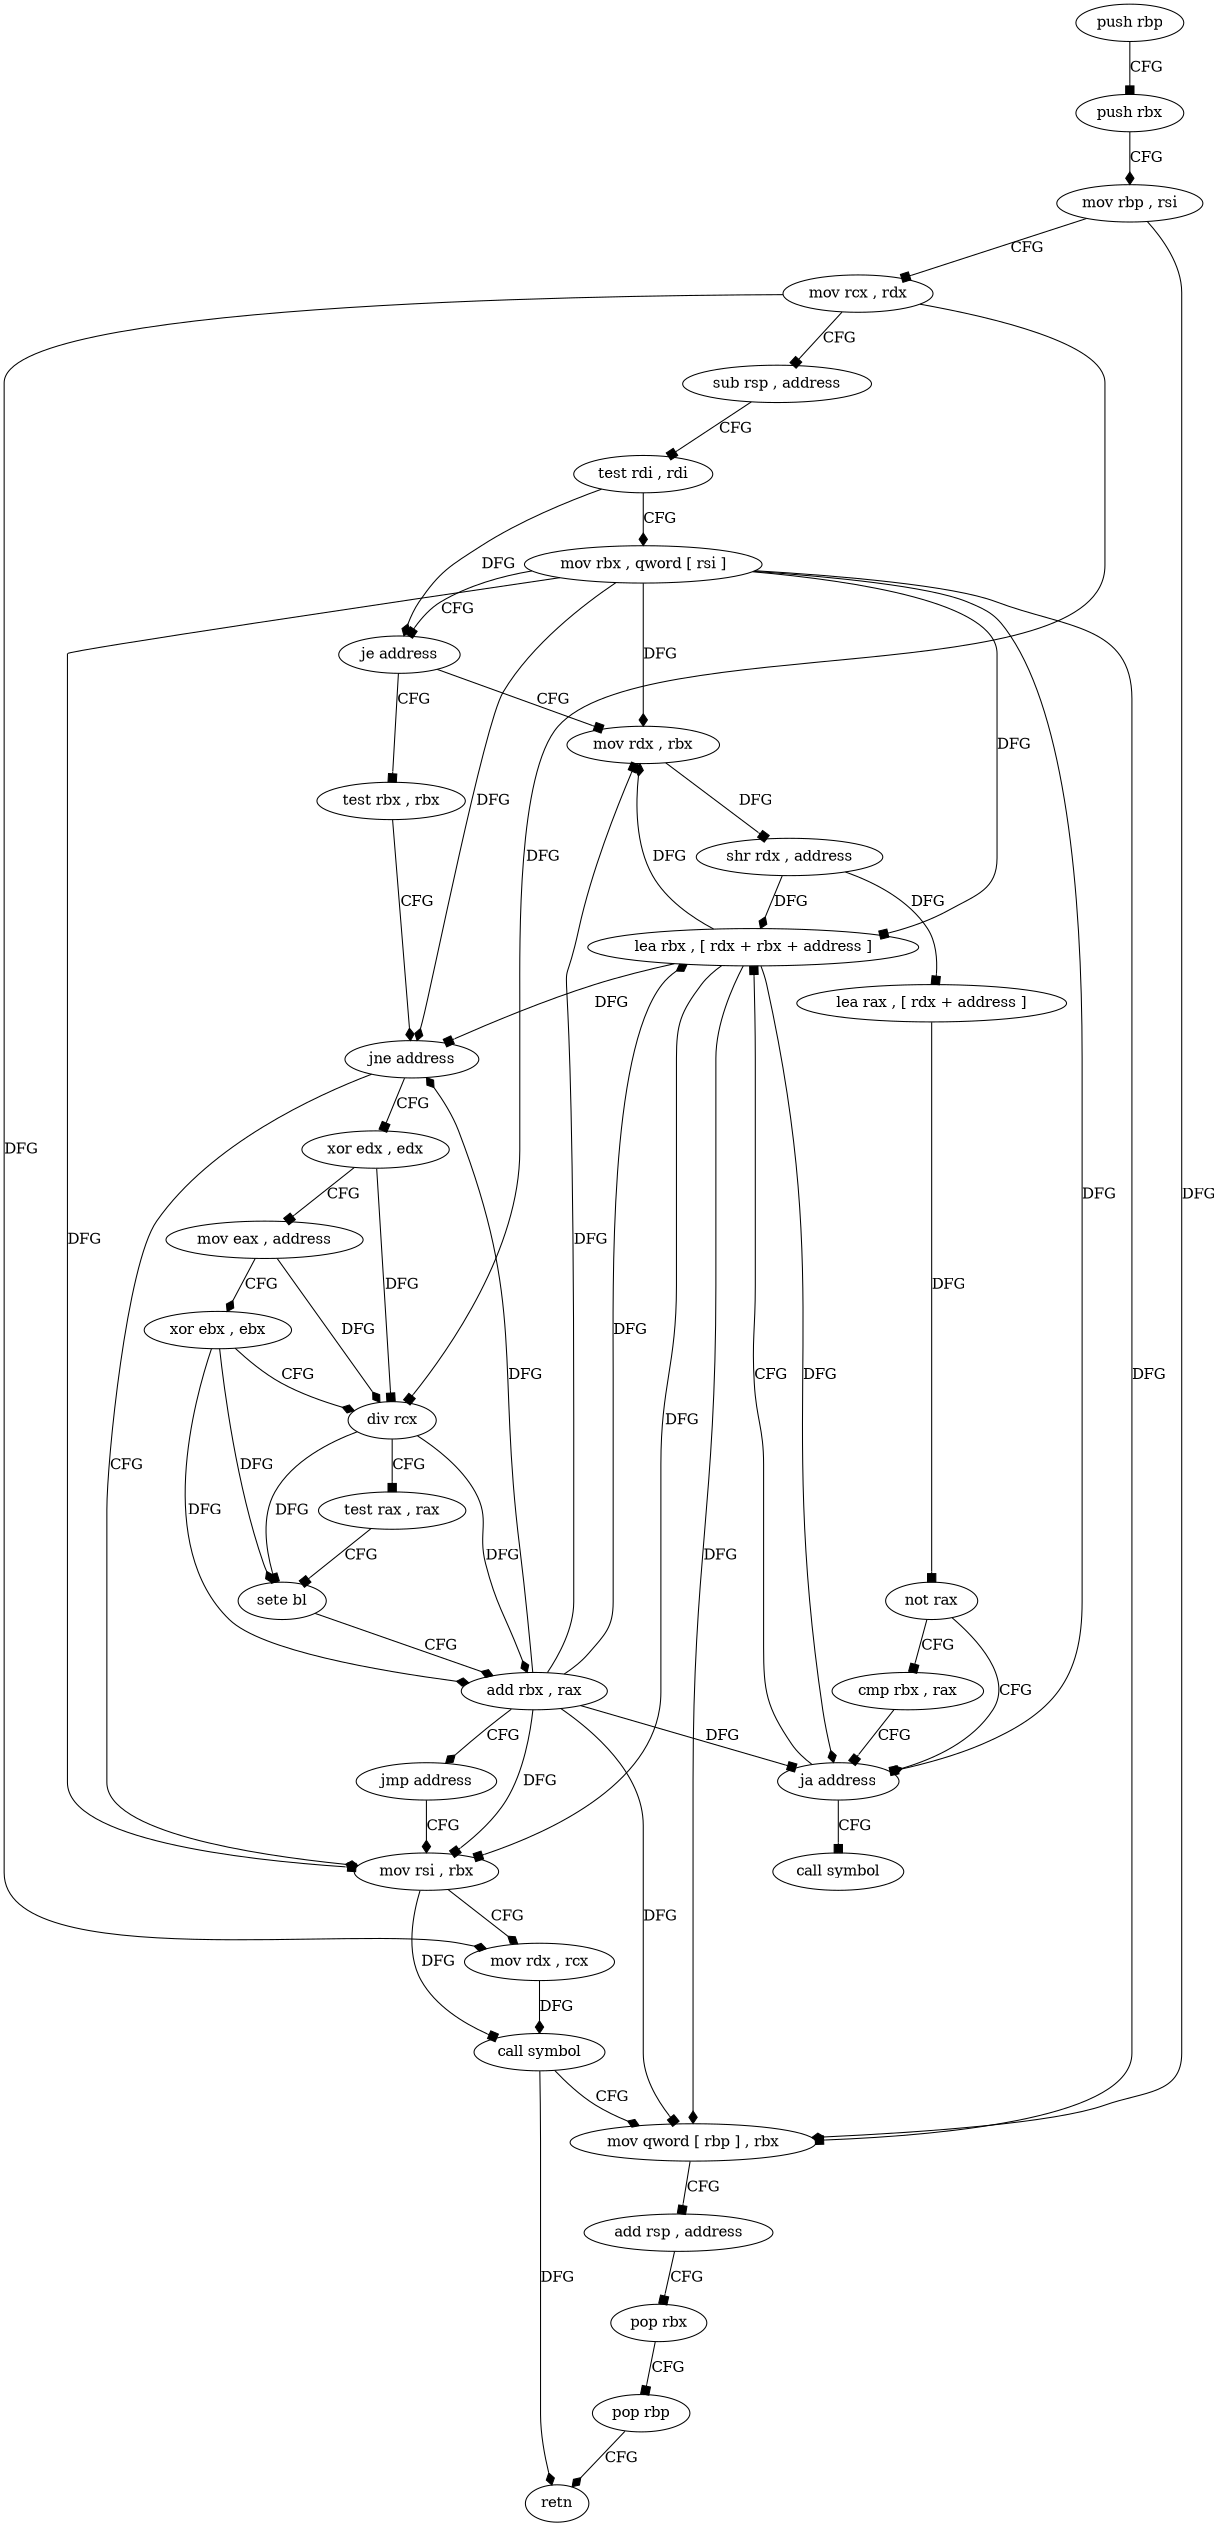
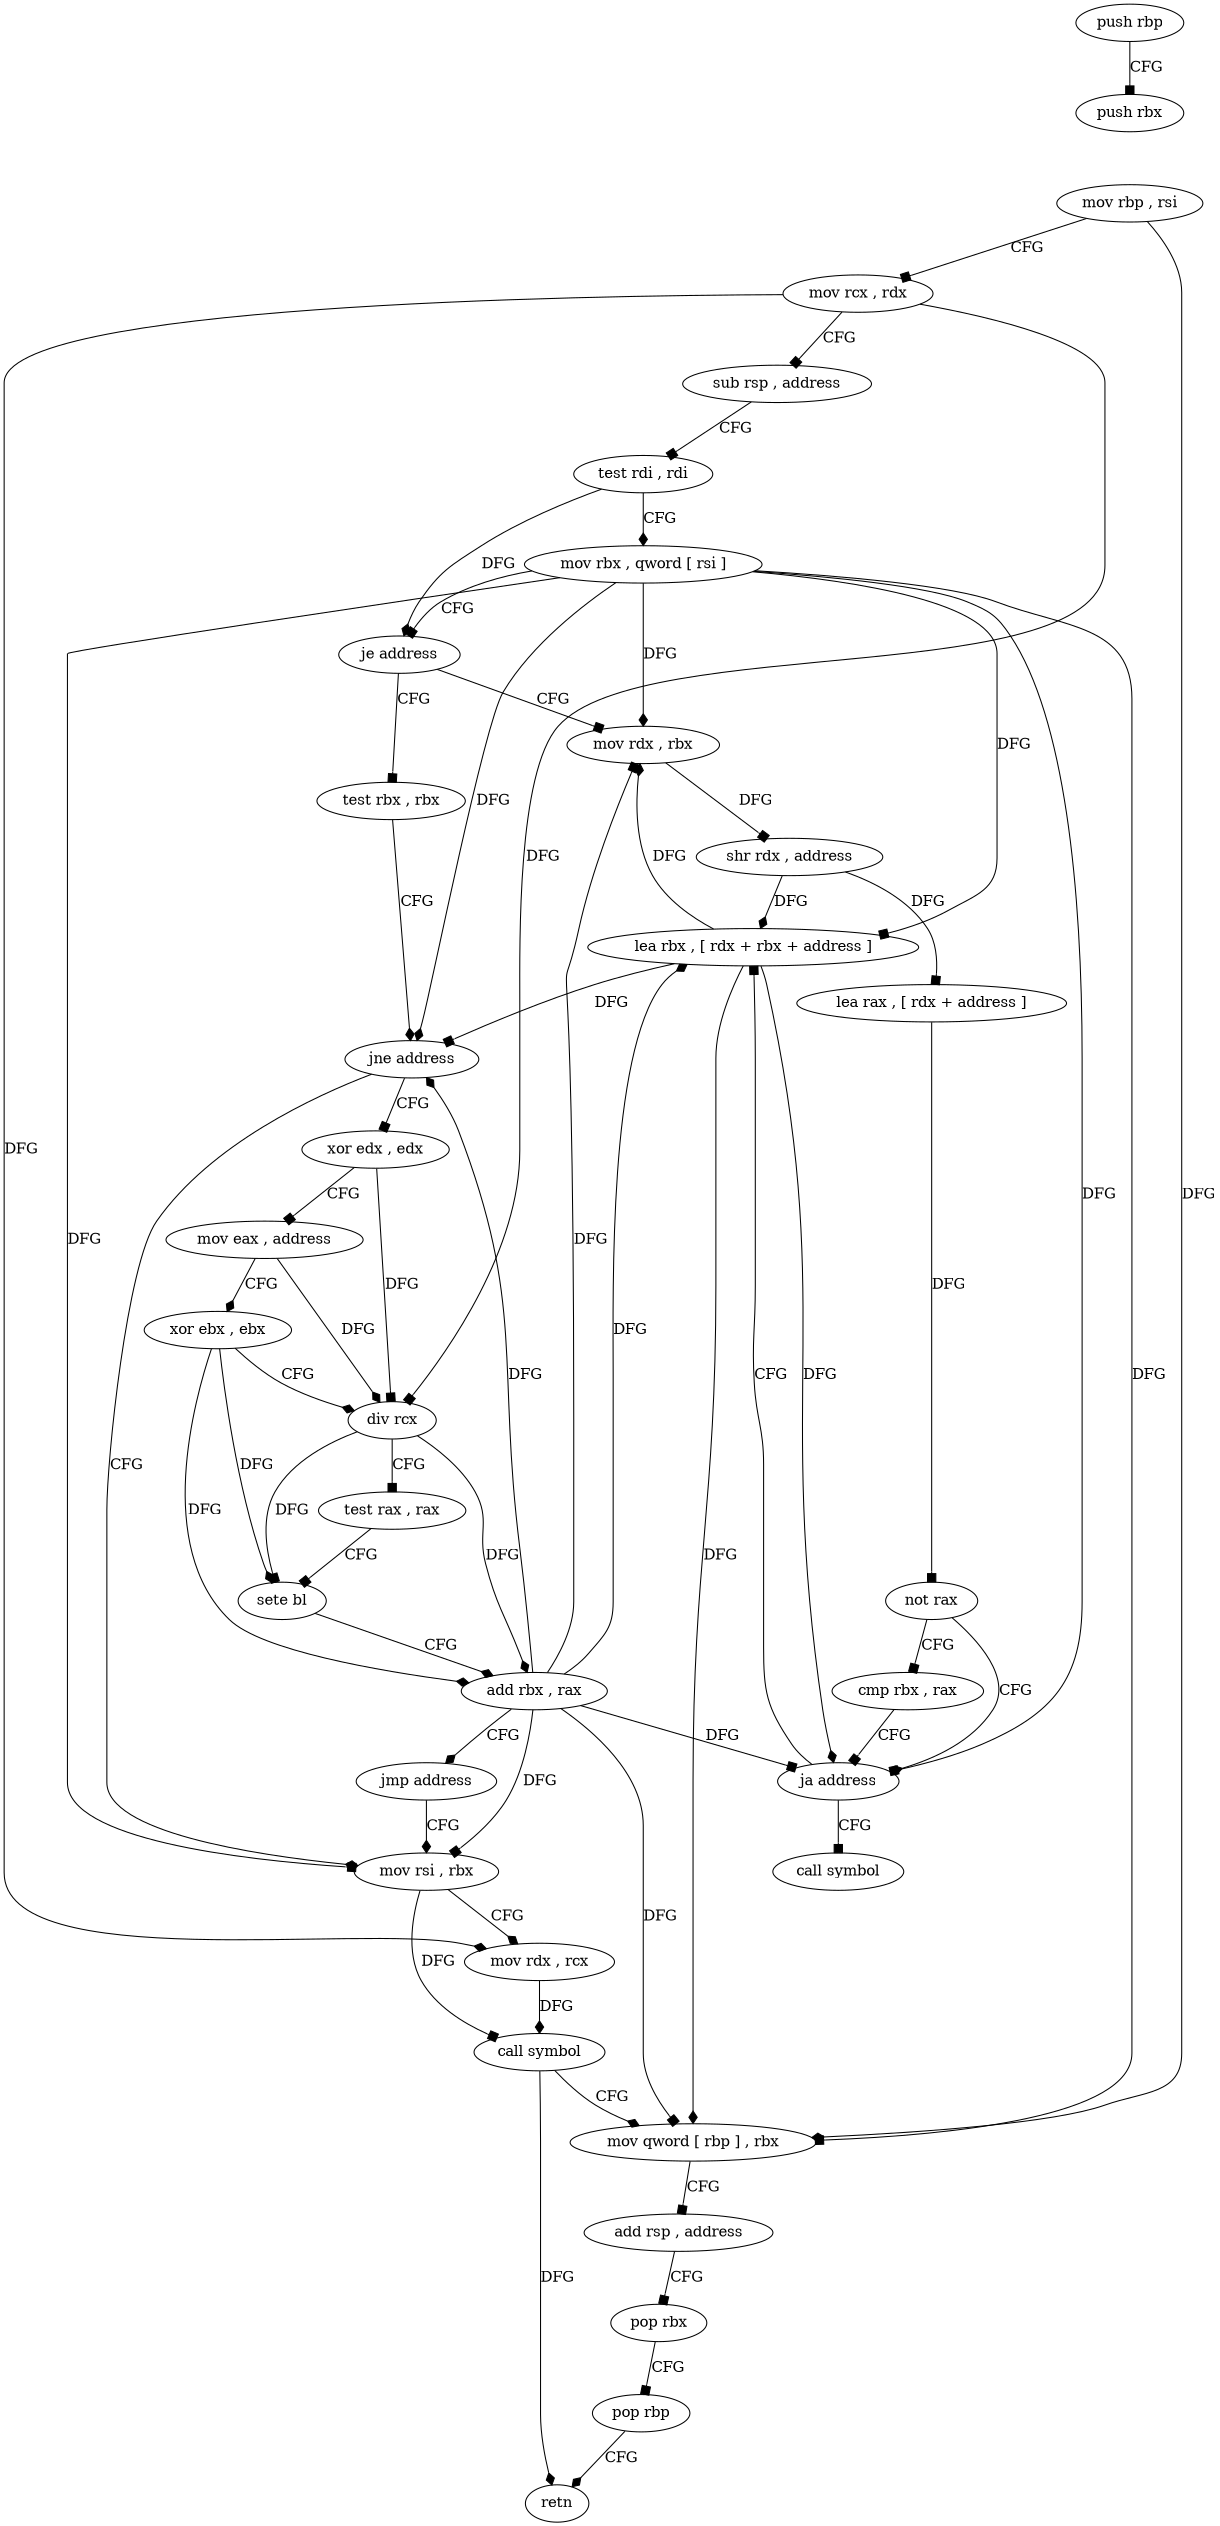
(1130, 152) -> none
(661, 1448) -> none
